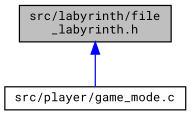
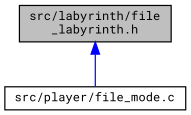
(95, 98) -> (95, 98)
